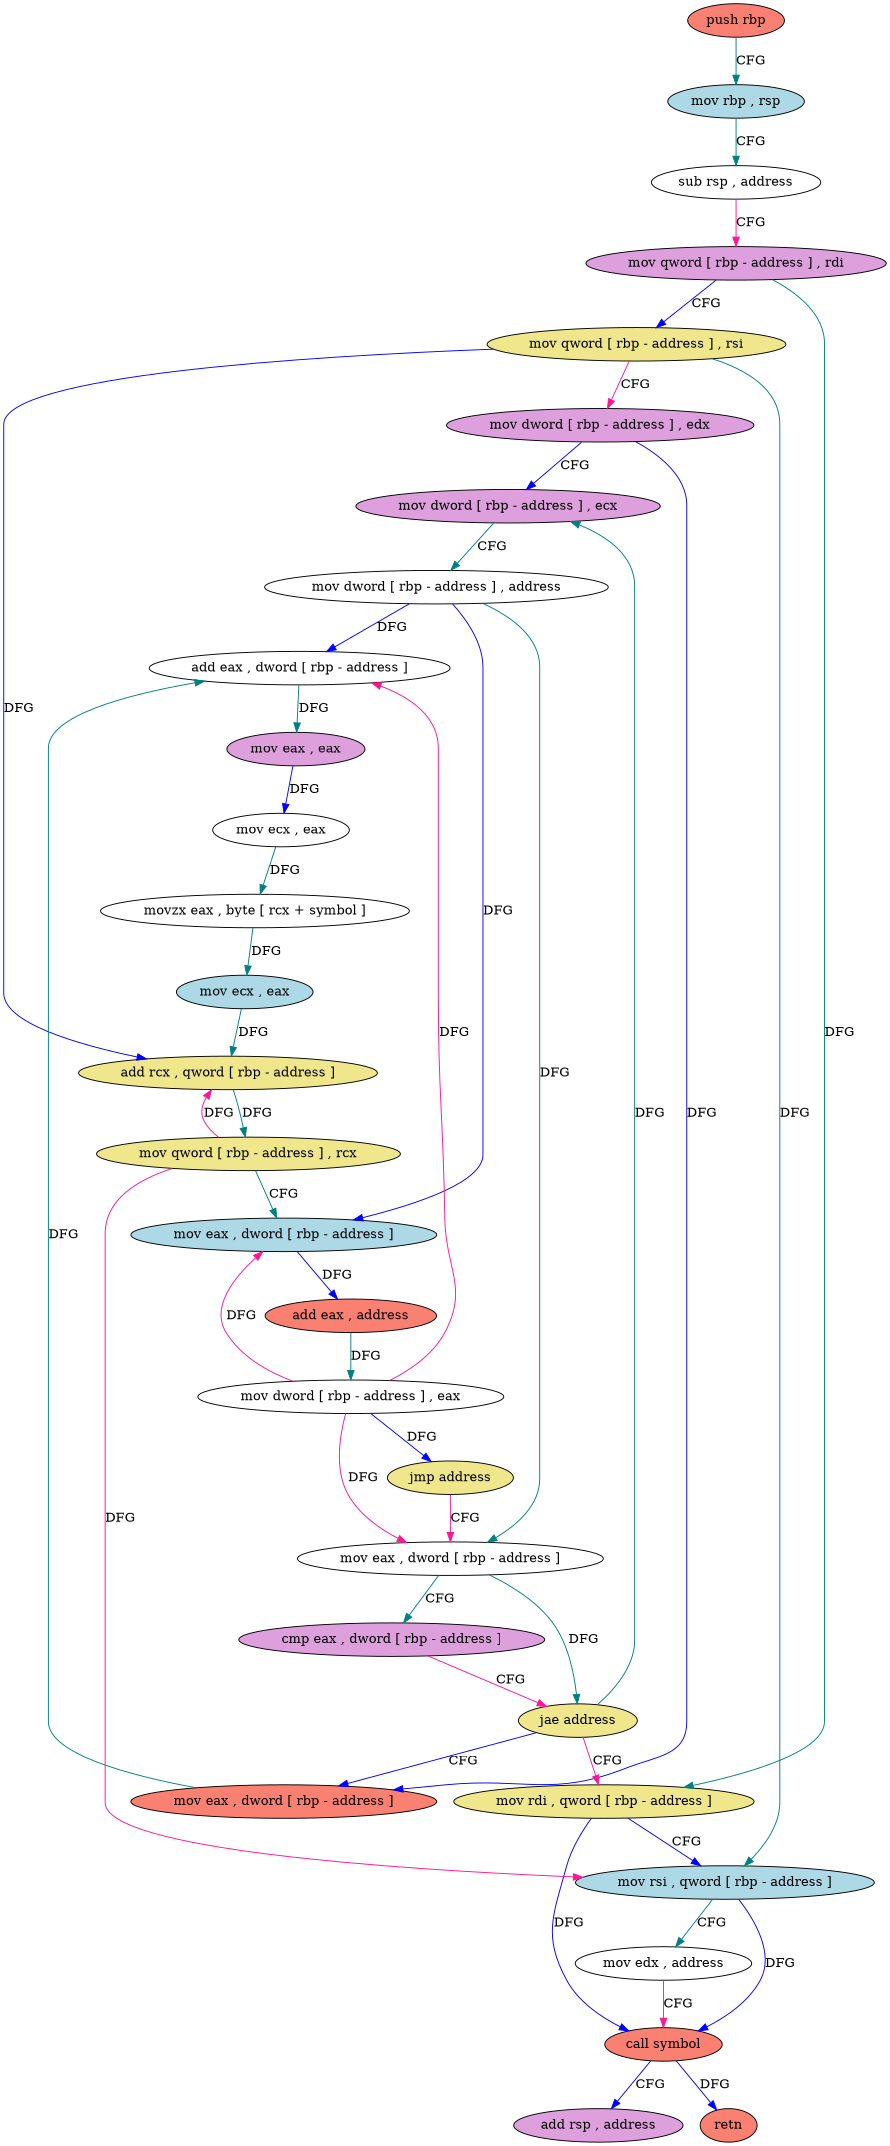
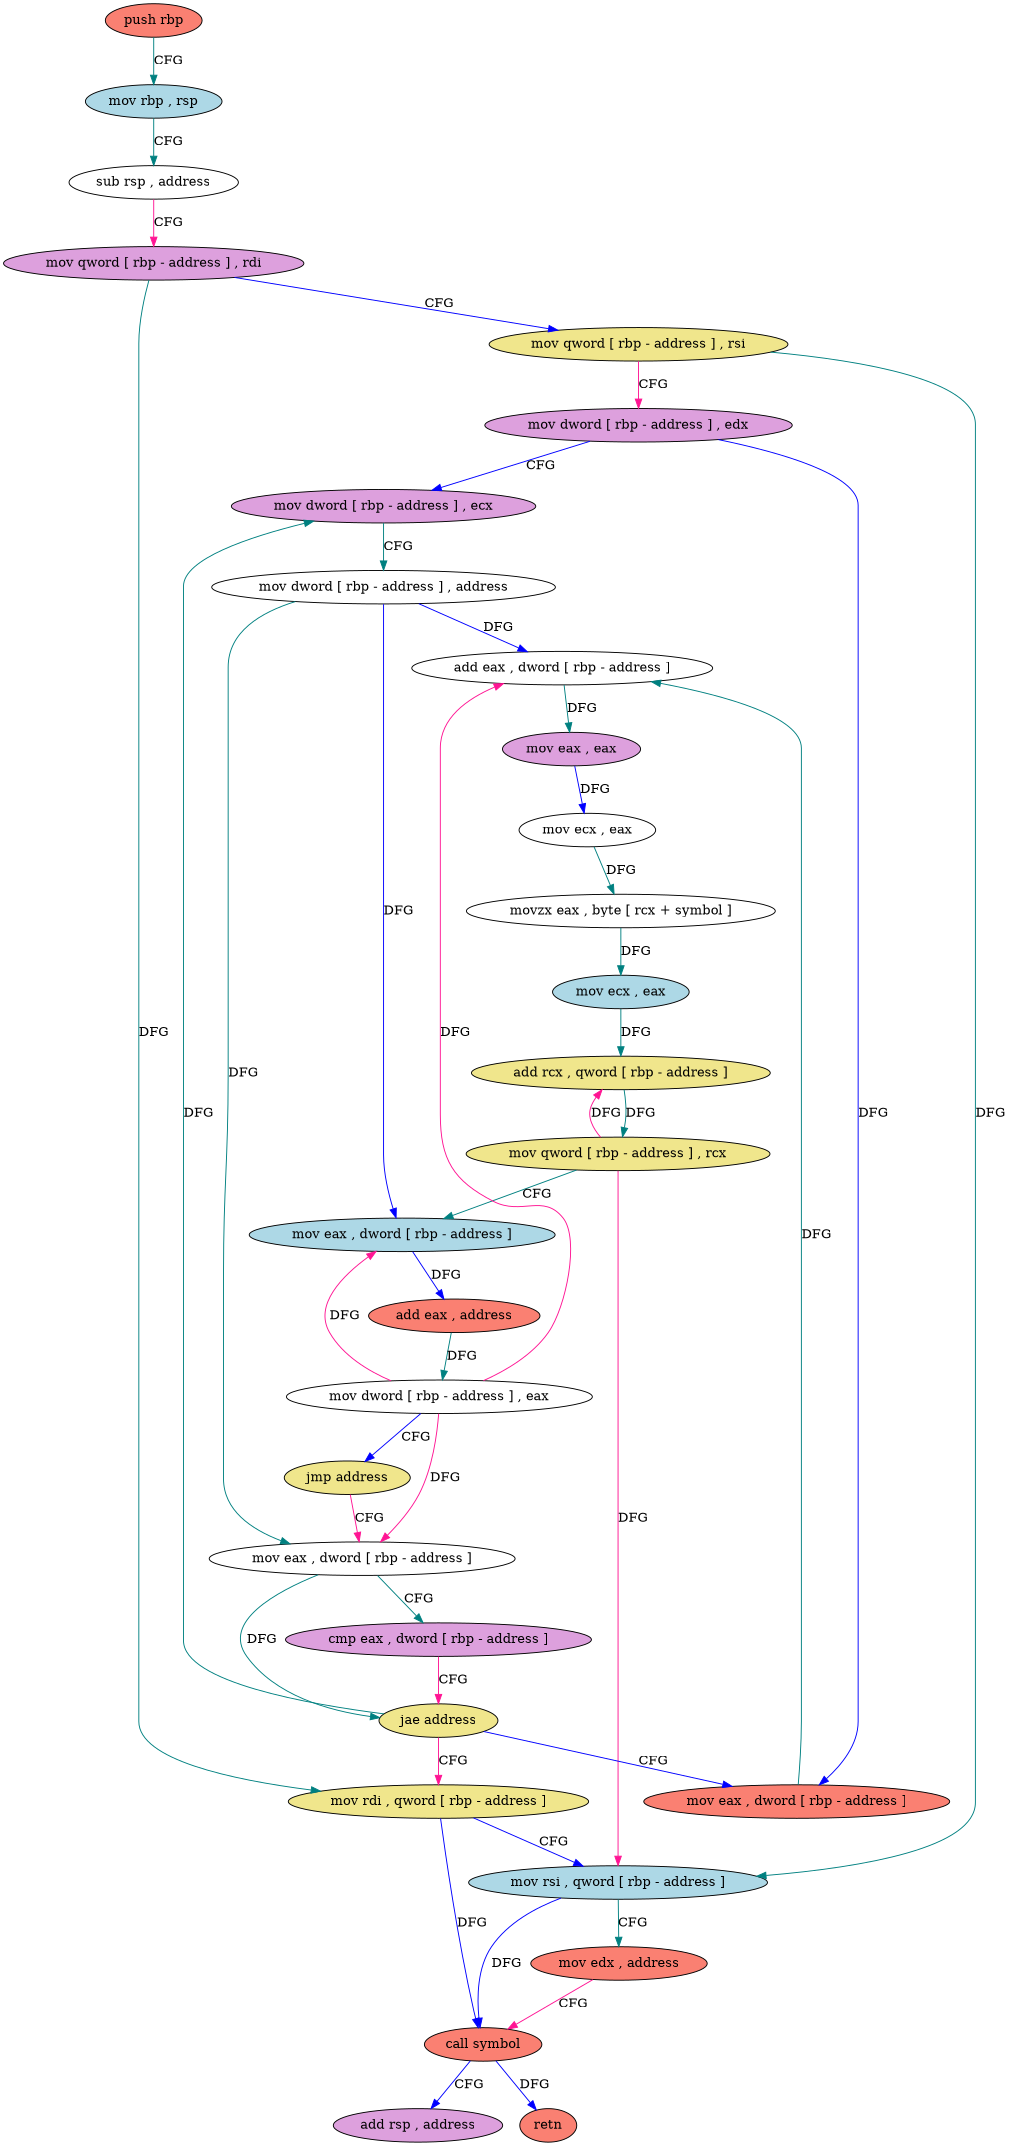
(4, 534) -> none
(422, 1437) -> (416, 1437)
(663, 1963) -> (619, 1963)
